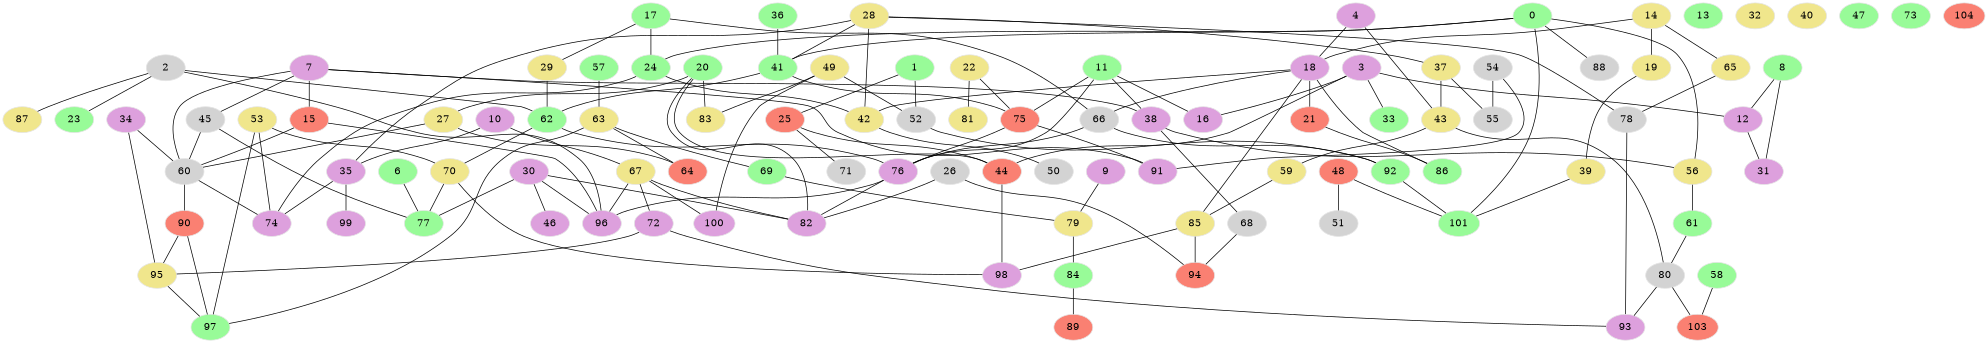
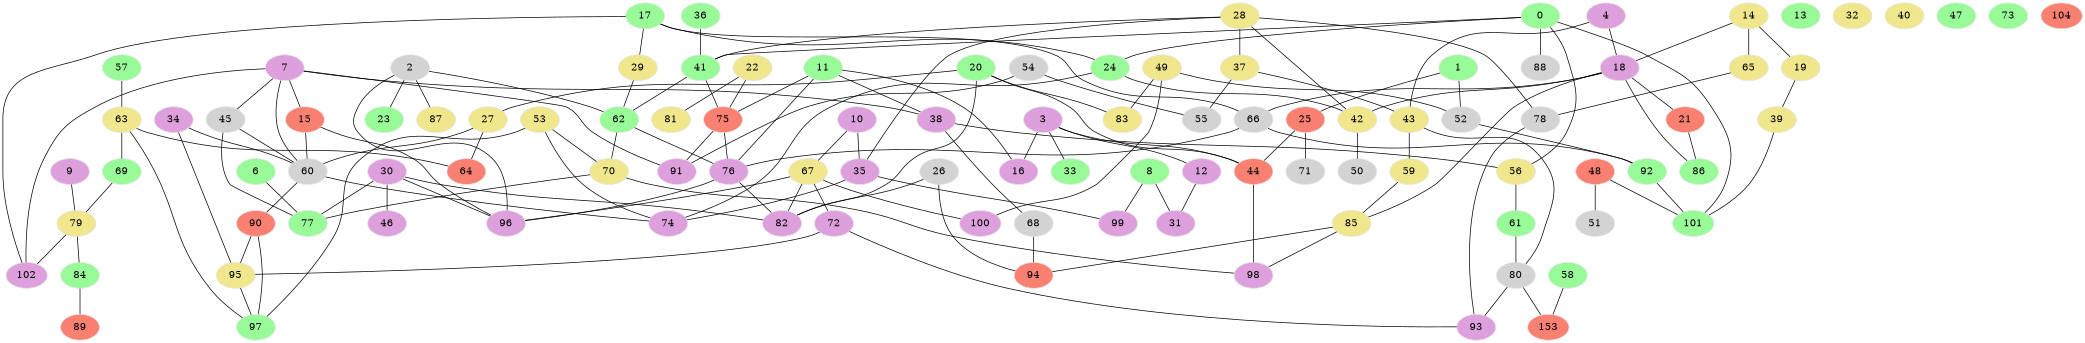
(1763, 94) -> (1134, 198)
none -> (27, 275)
(1698, 327) -> (1548, 327)
